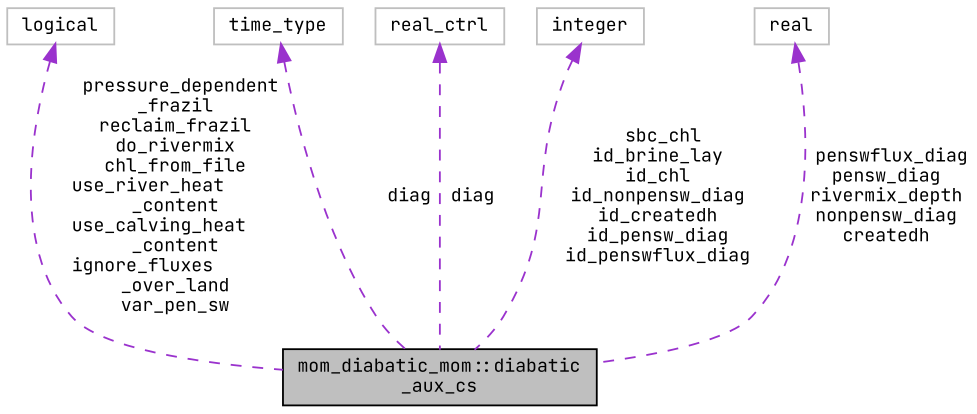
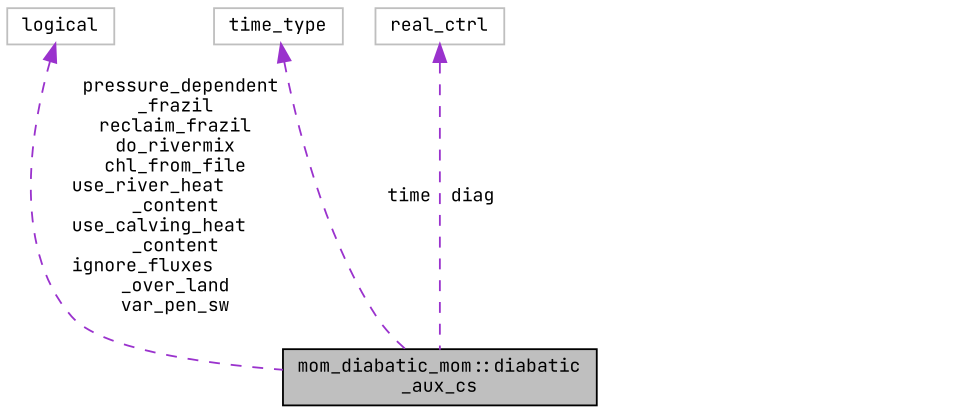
(590, 26) -> none
(792, 26) -> none
(404, 197) -> (404, 197)
